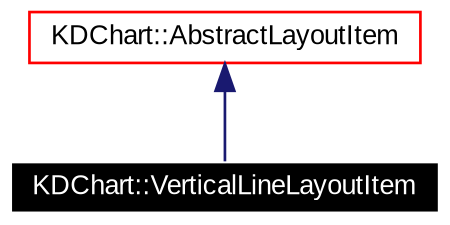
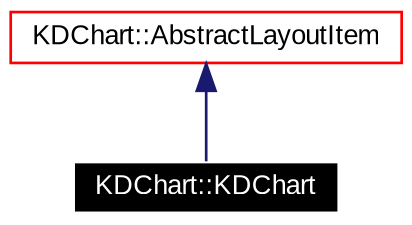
(225, 187) -> (206, 187)
